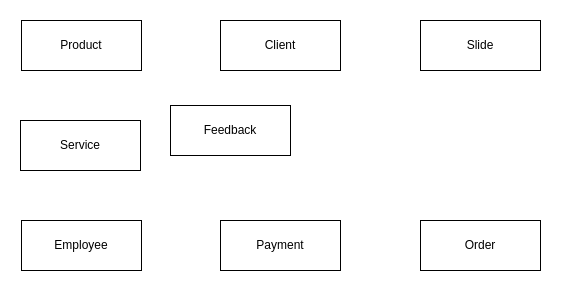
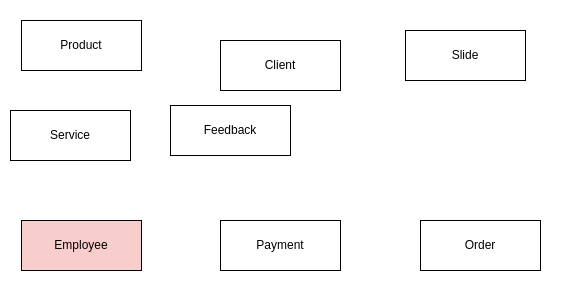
(281, 46) -> (281, 66)
(481, 46) -> (466, 56)
(81, 146) -> (71, 136)
(82, 246) -> (82, 246)
